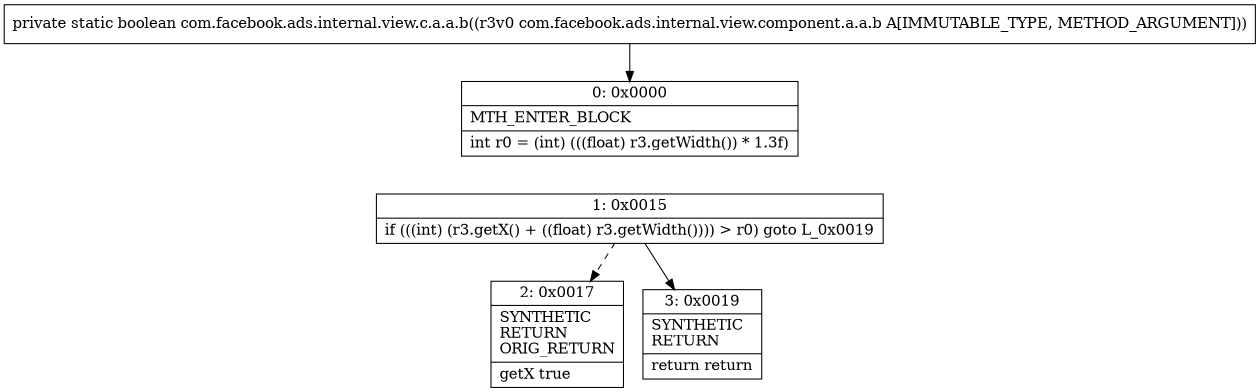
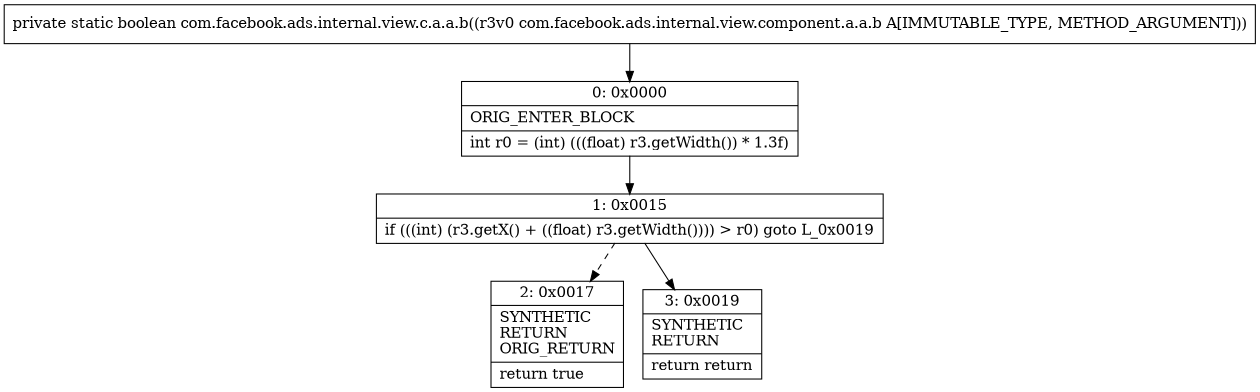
(551, 118) -> (553, 118)
none -> (630, 170)
(535, 374) -> (542, 374)
